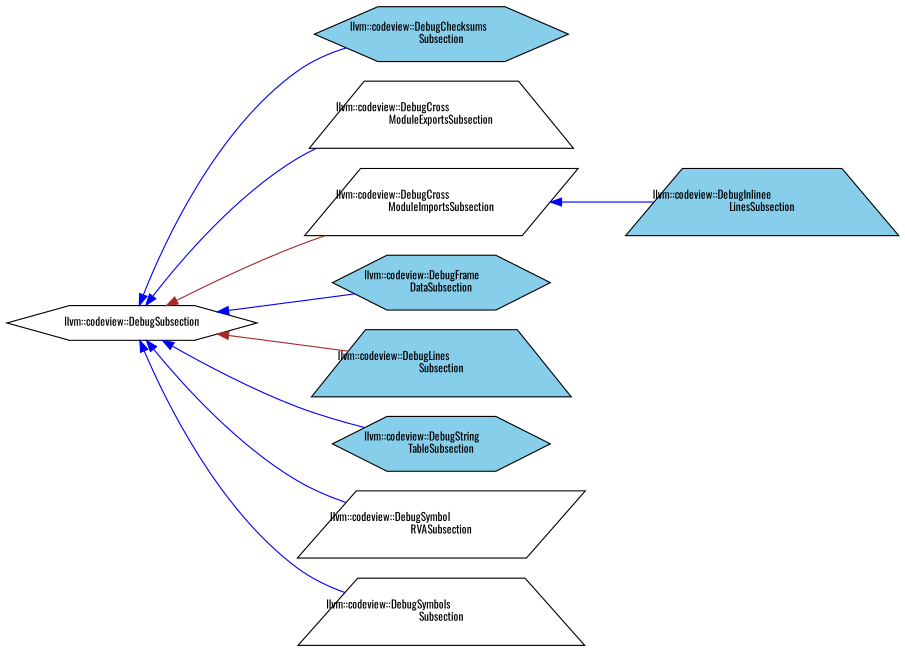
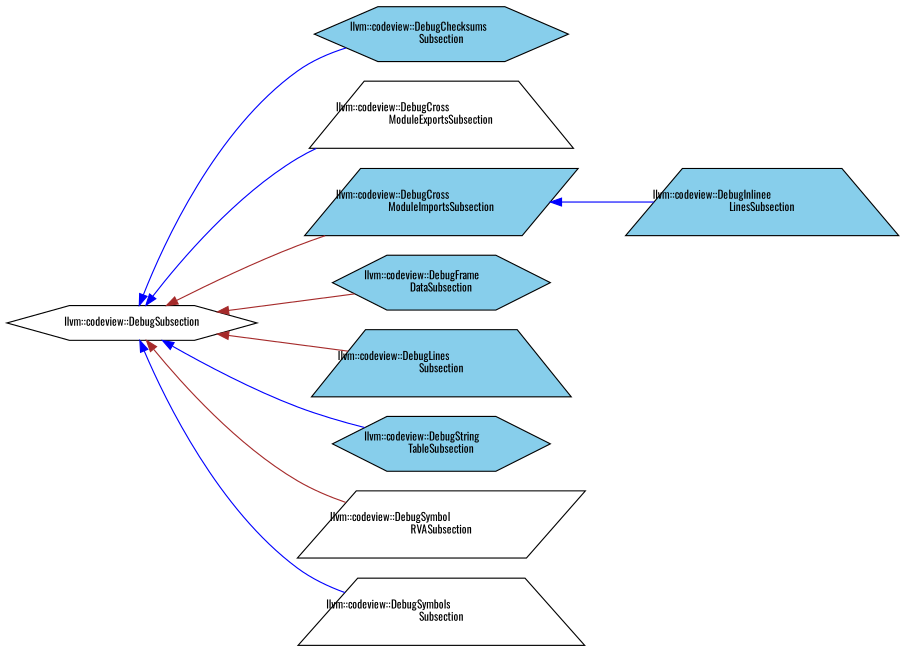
(441, 202) -> (441, 202)
(292, 302) -> (292, 302)
(240, 439) -> (240, 439)
